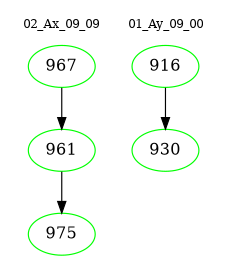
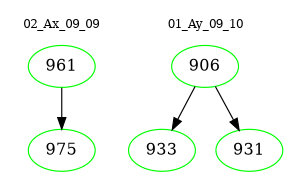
(166, 25) -> (206, 25)
(62, 66) -> none
(165, 66) -> (205, 66)
(165, 150) -> (162, 150)
none -> (249, 150)
